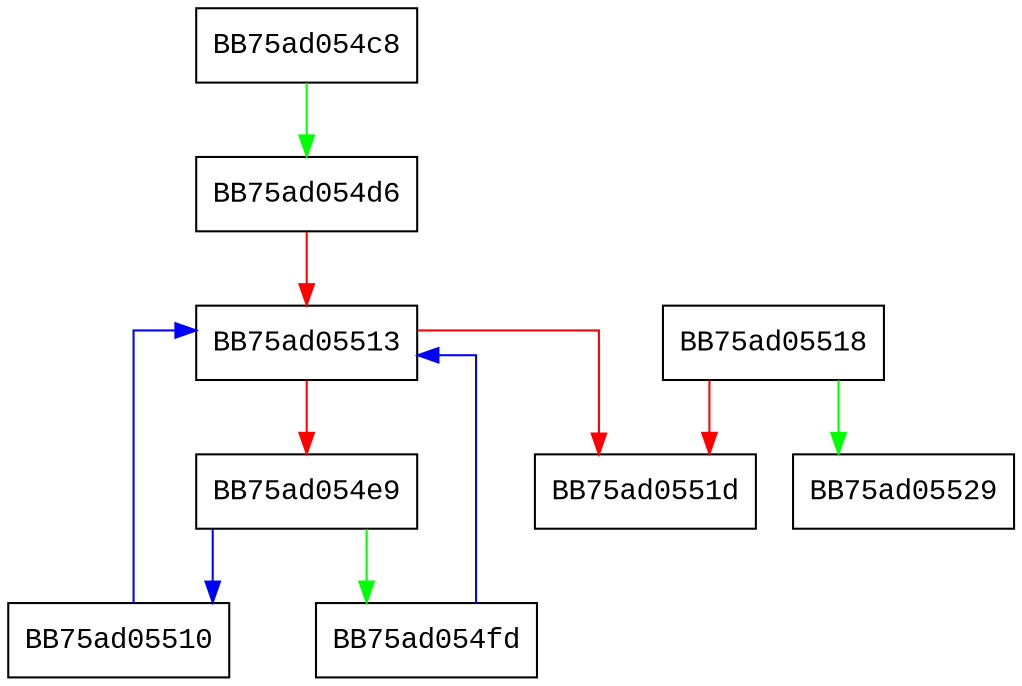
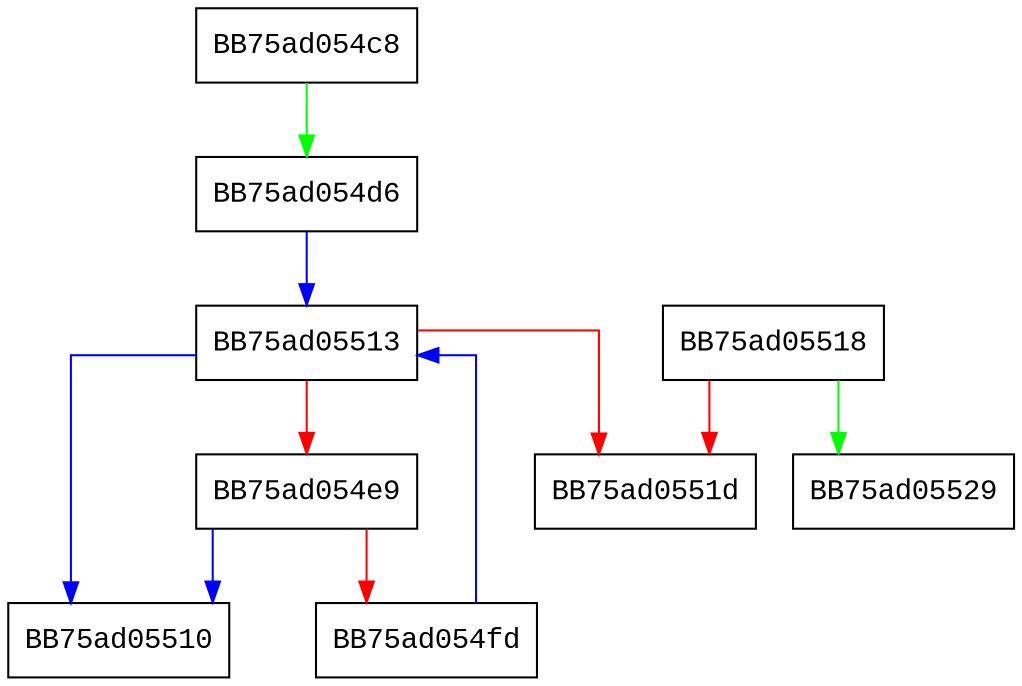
(307, 258) -> (307, 258)
(134, 446) -> (71, 406)
(367, 555) -> (367, 555)
